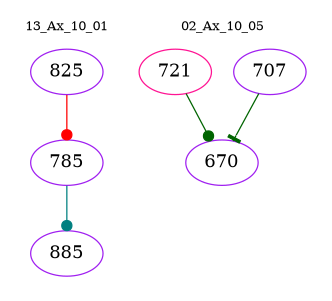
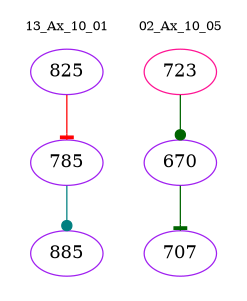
(175, 72) -> (180, 72)
(67, 112) -> (67, 114)
(247, 114) -> (180, 205)
